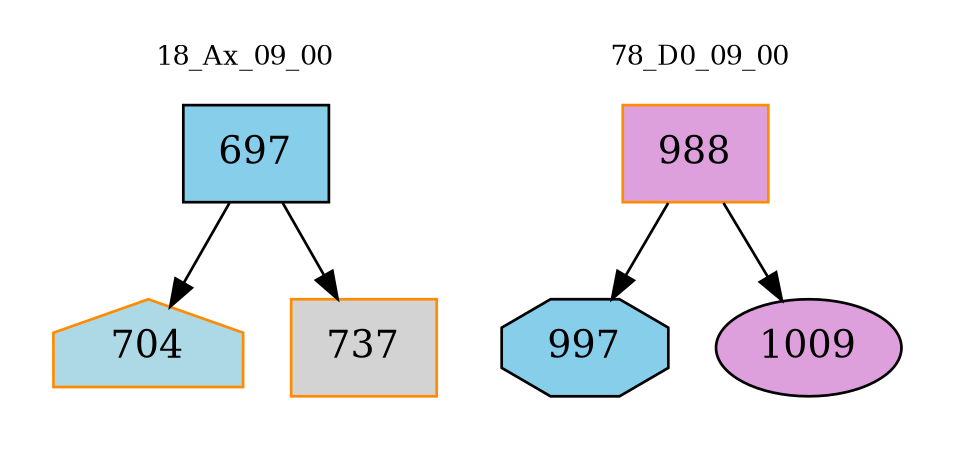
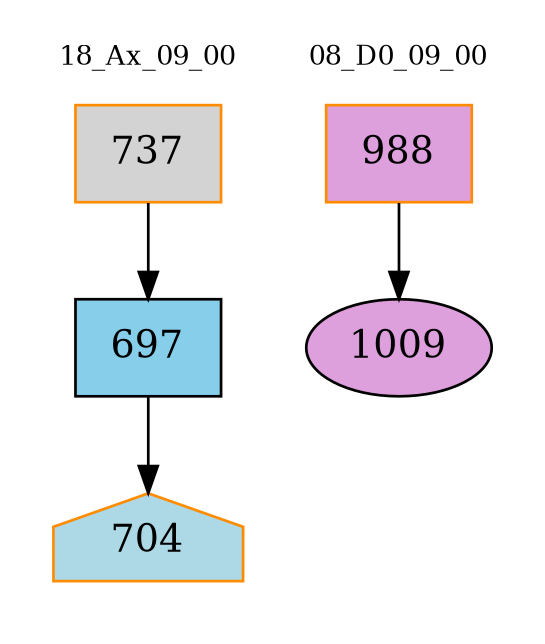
(701, 58) -> (399, 58)
(303, 239) -> (148, 237)
(585, 348) -> none
